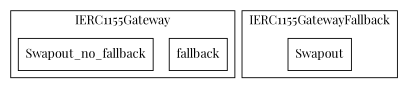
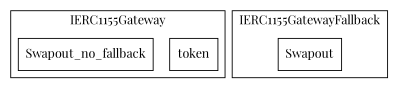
(198, 54) -> (194, 54)
